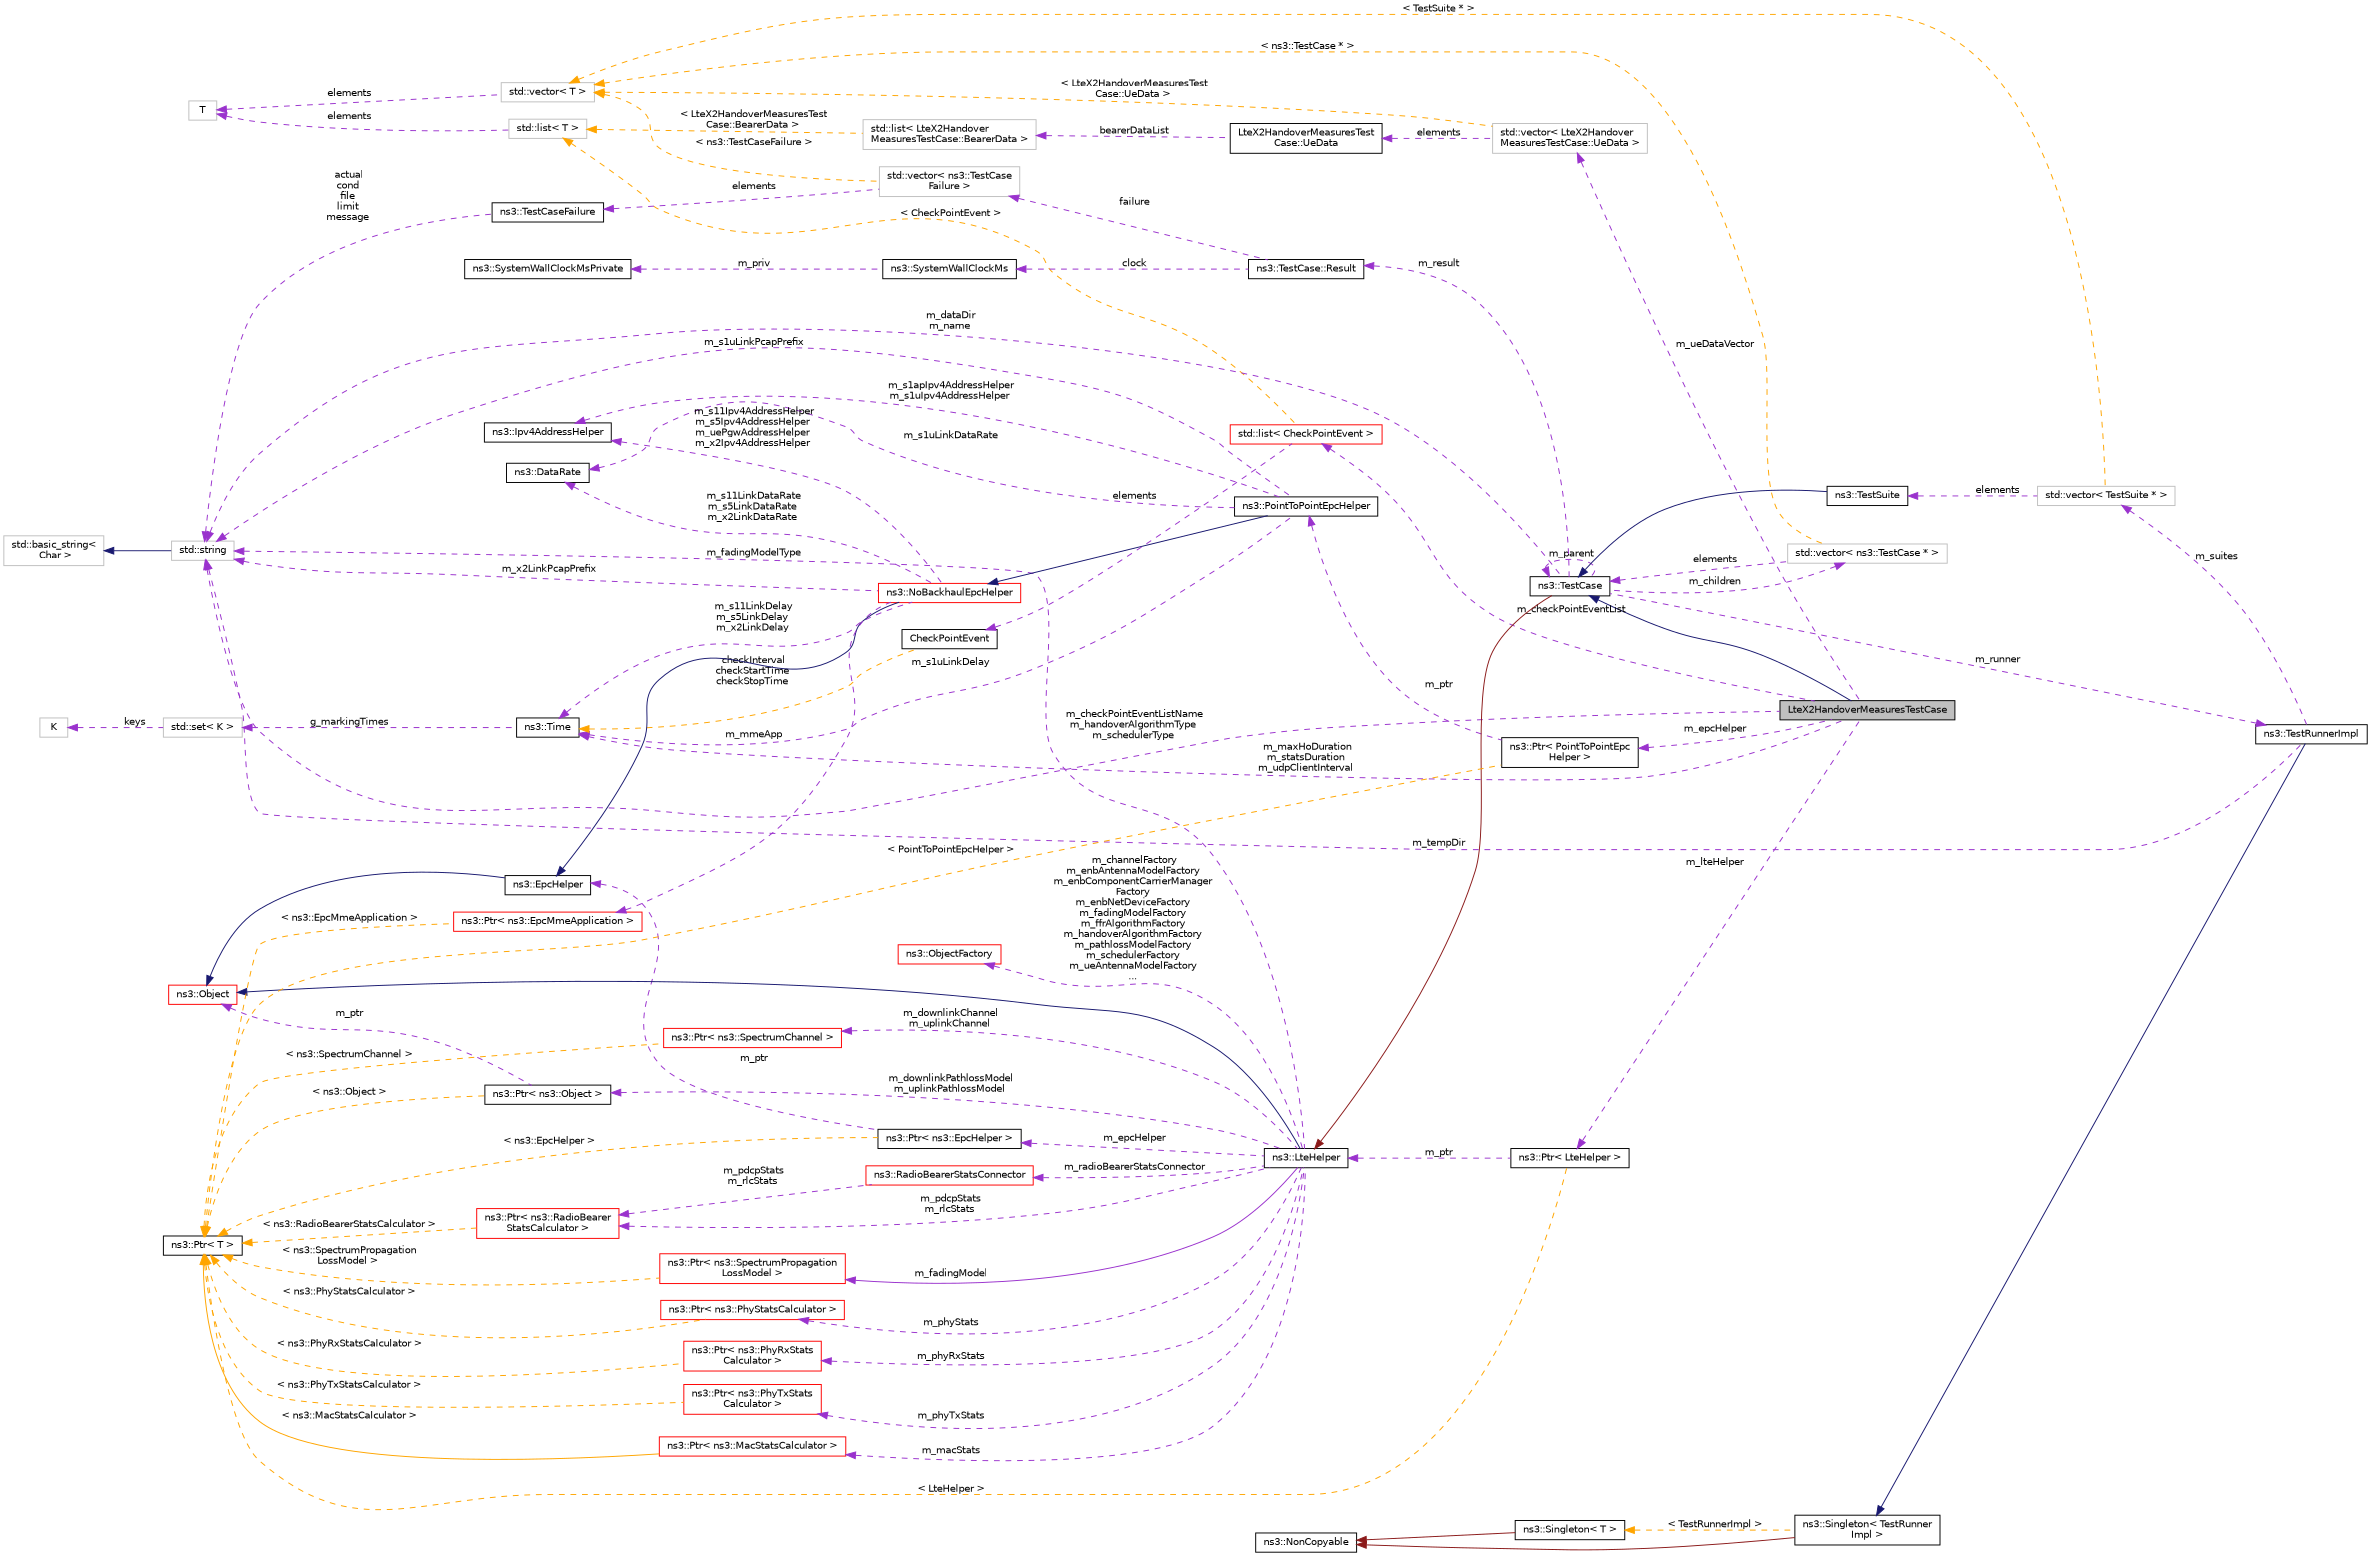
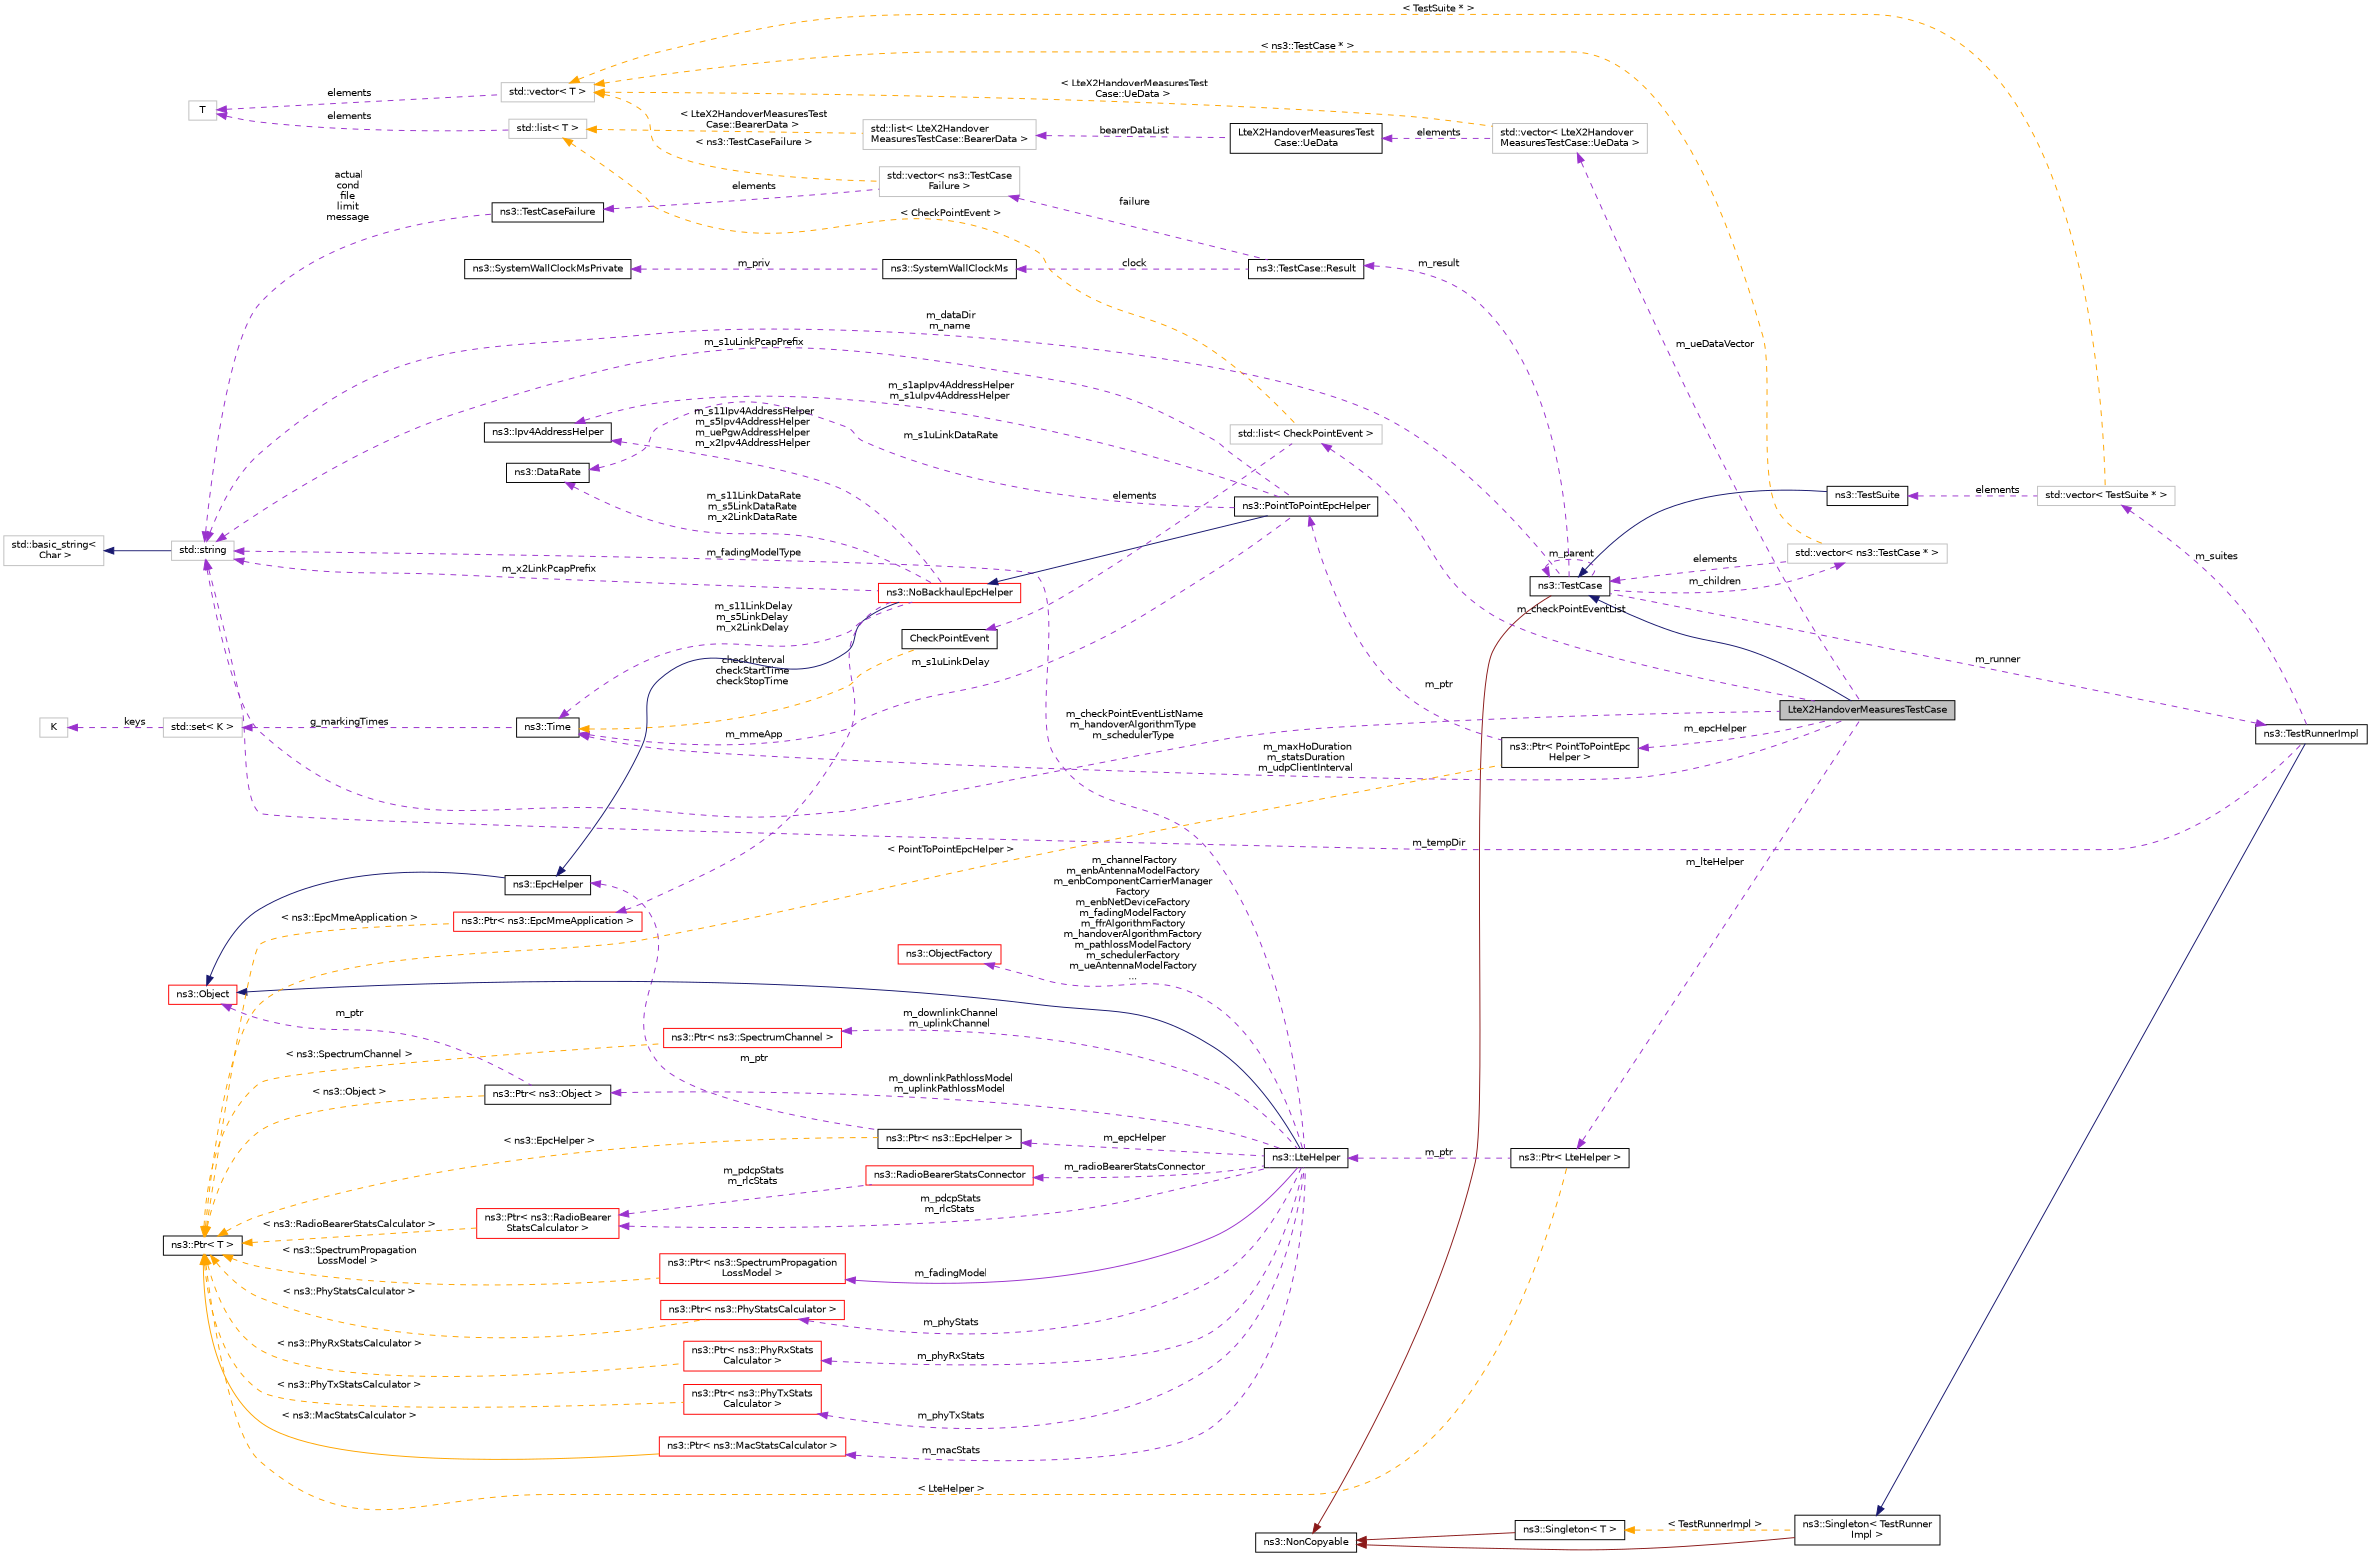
(1306, 434) -> (1306, 434)
(1474, 875) -> (1480, 1064)
